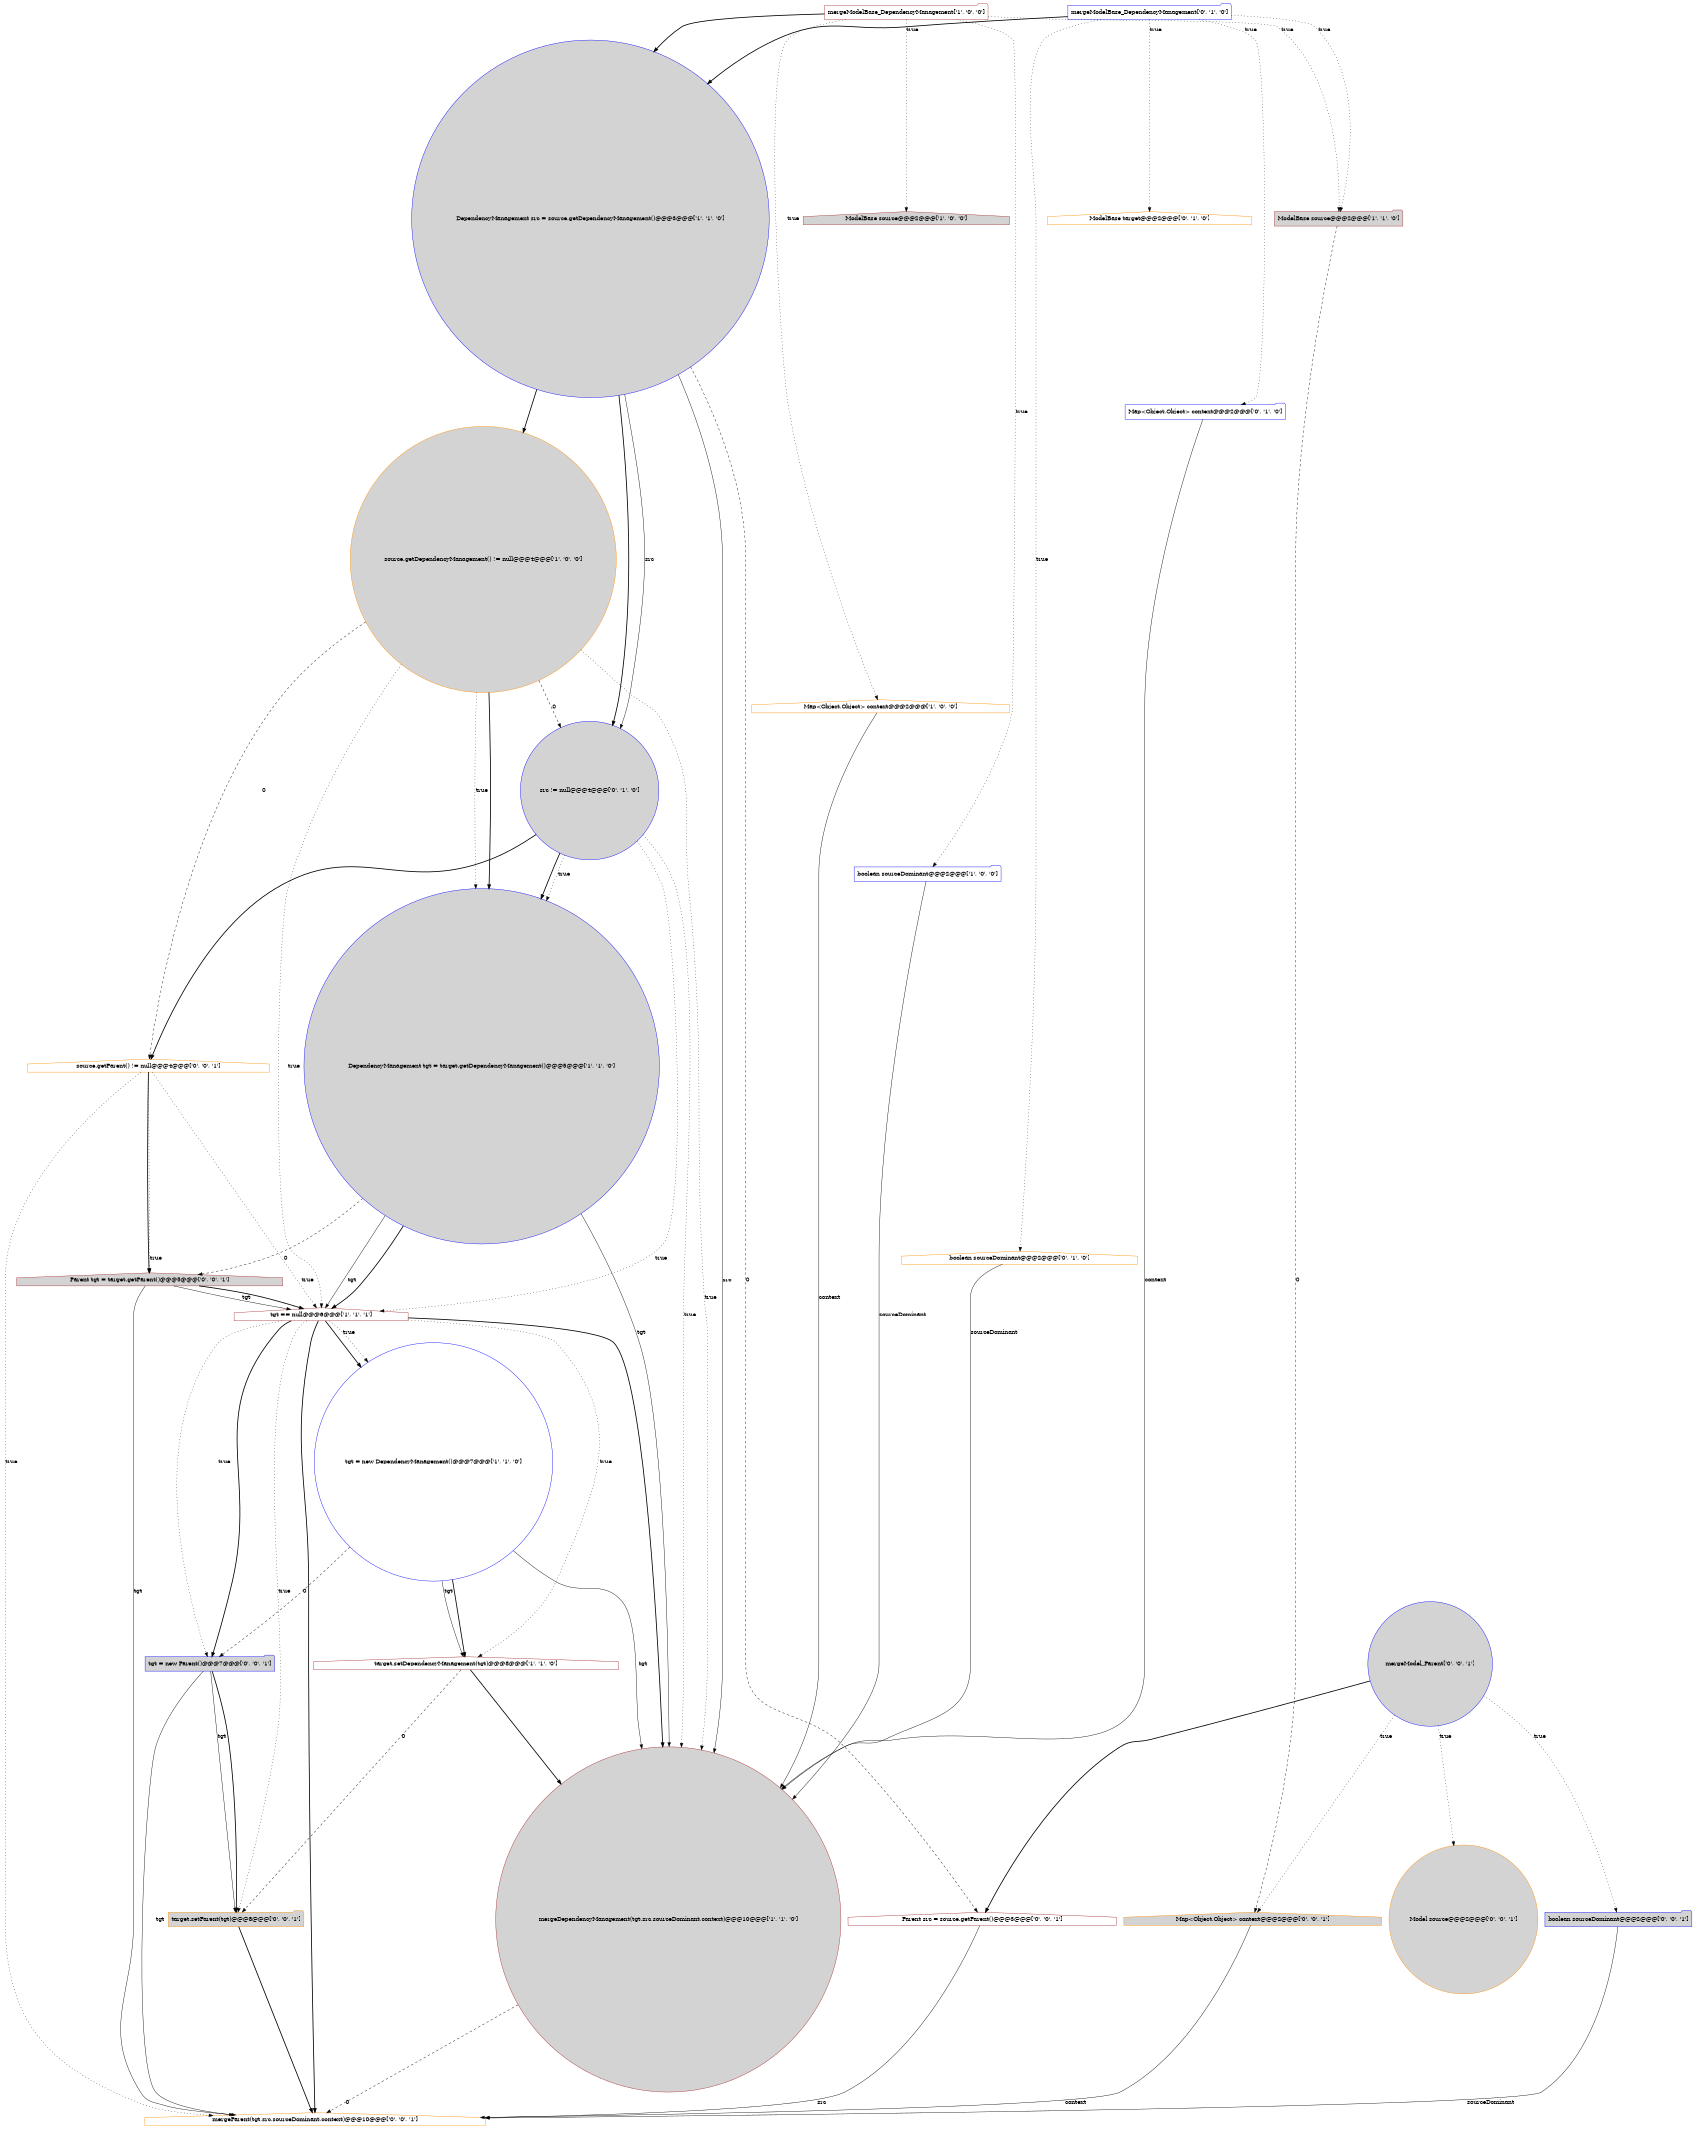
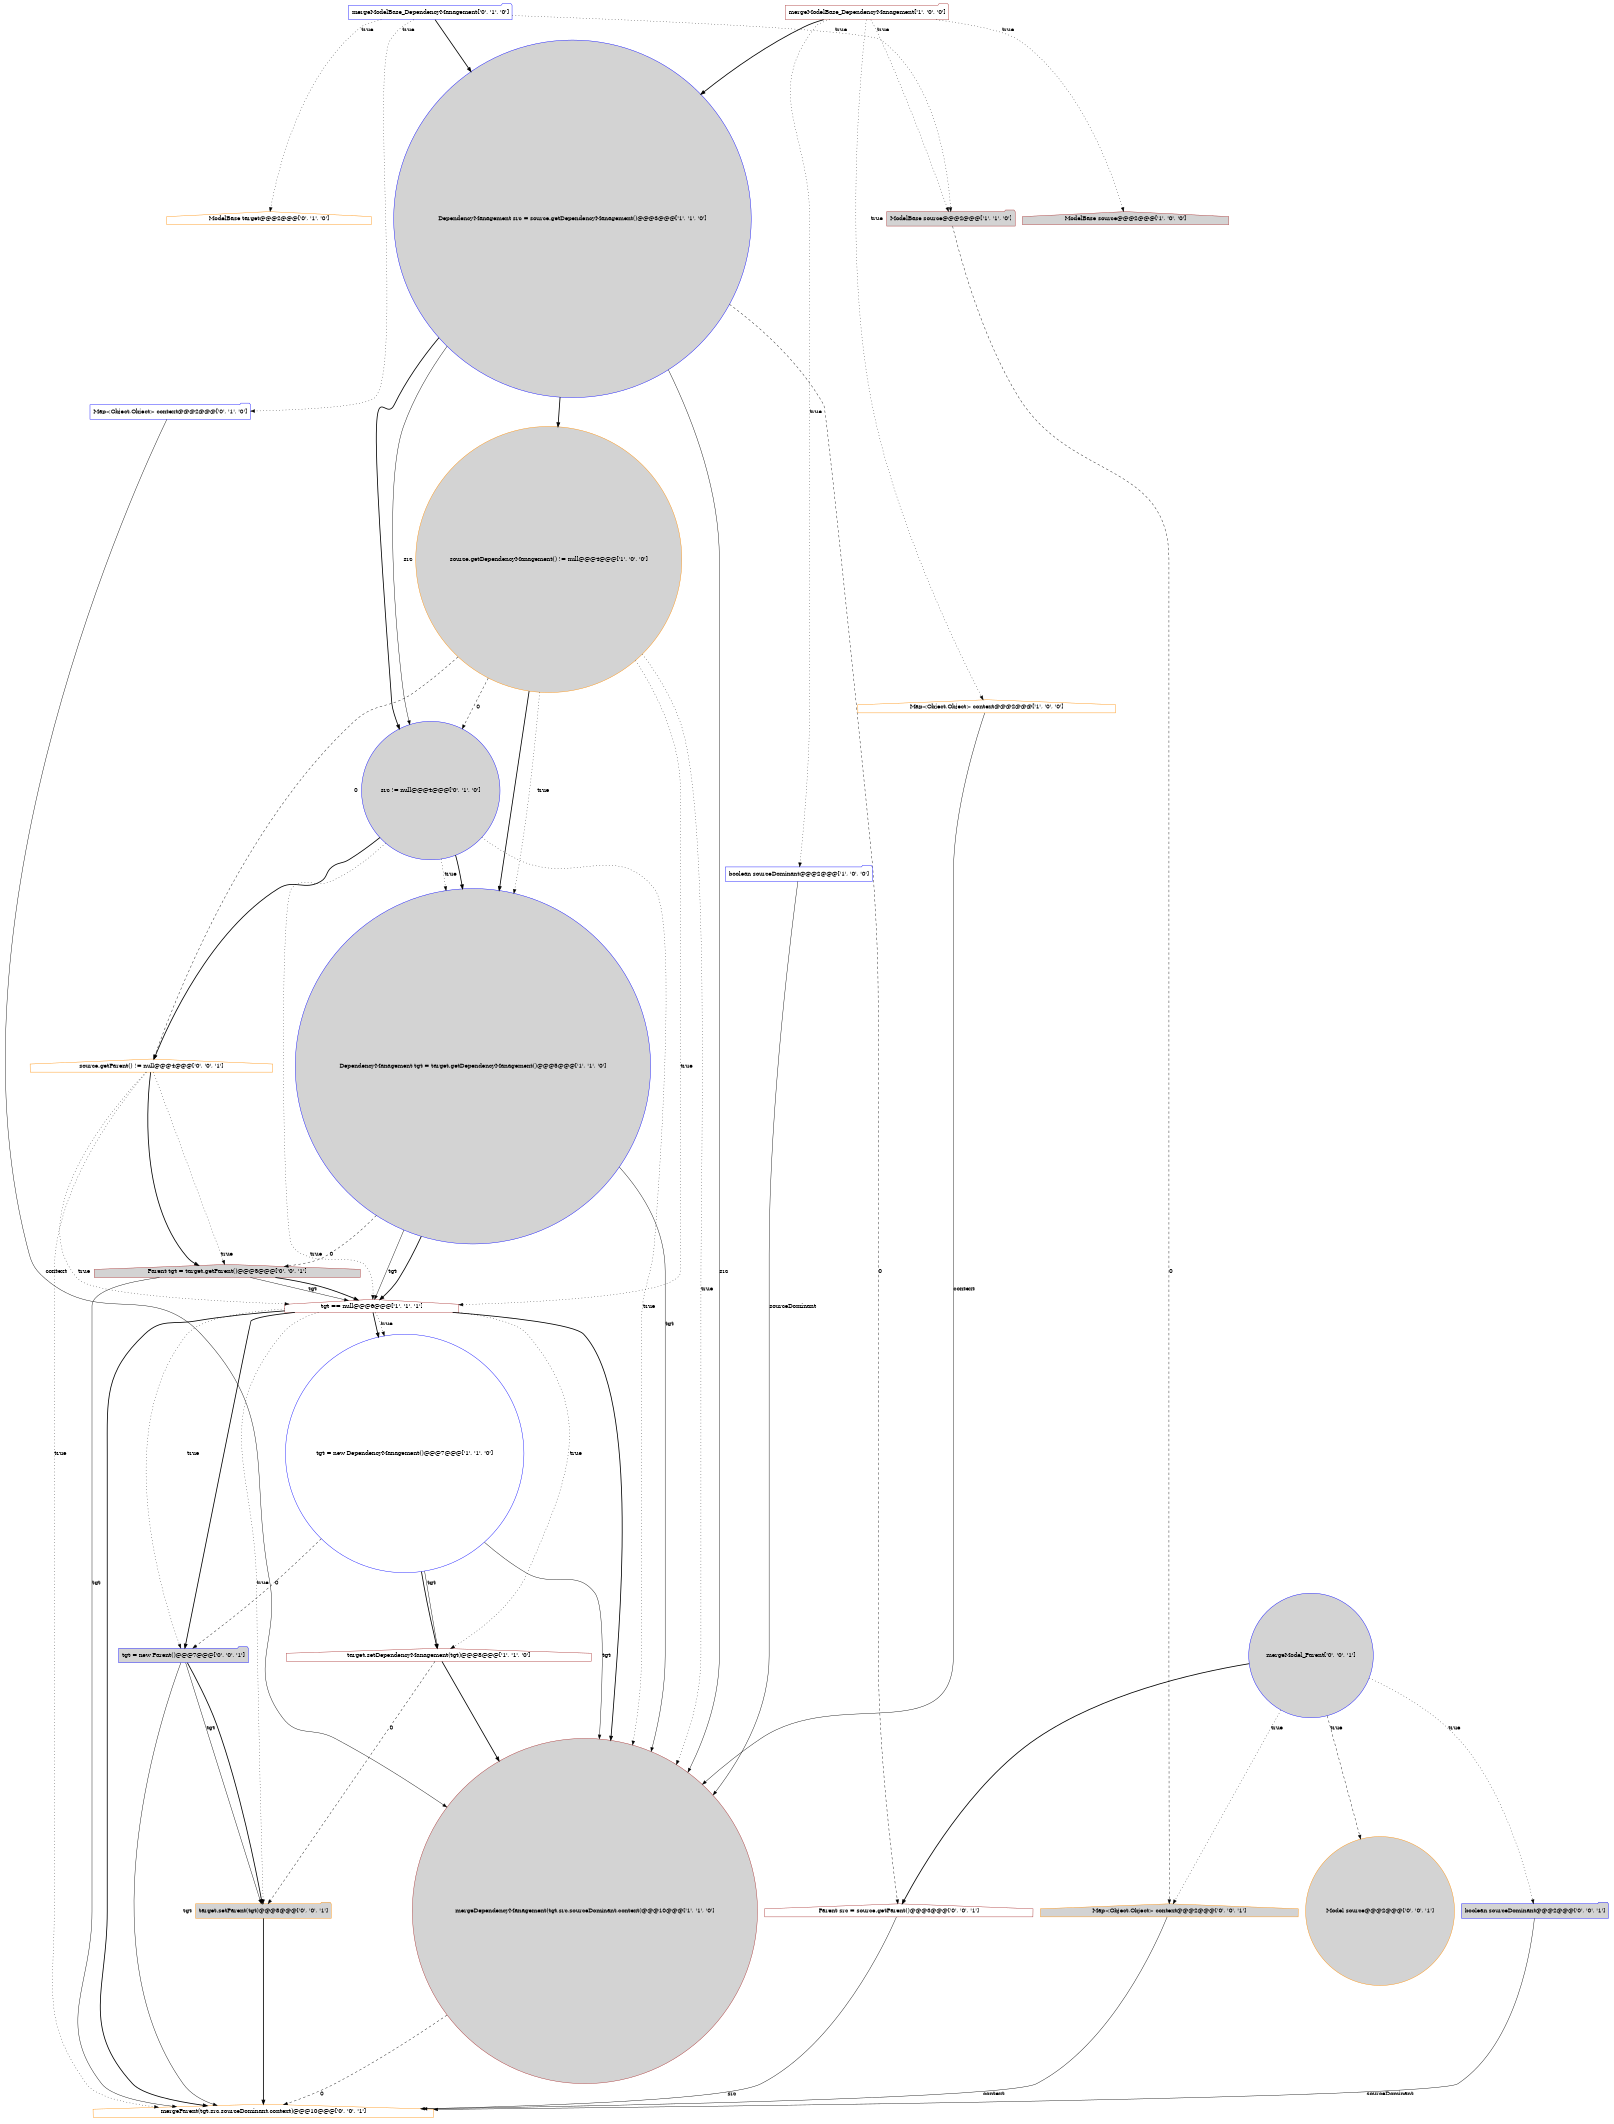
(1020, 1258) -> none
(1446, 1784) -> (1343, 1776)
